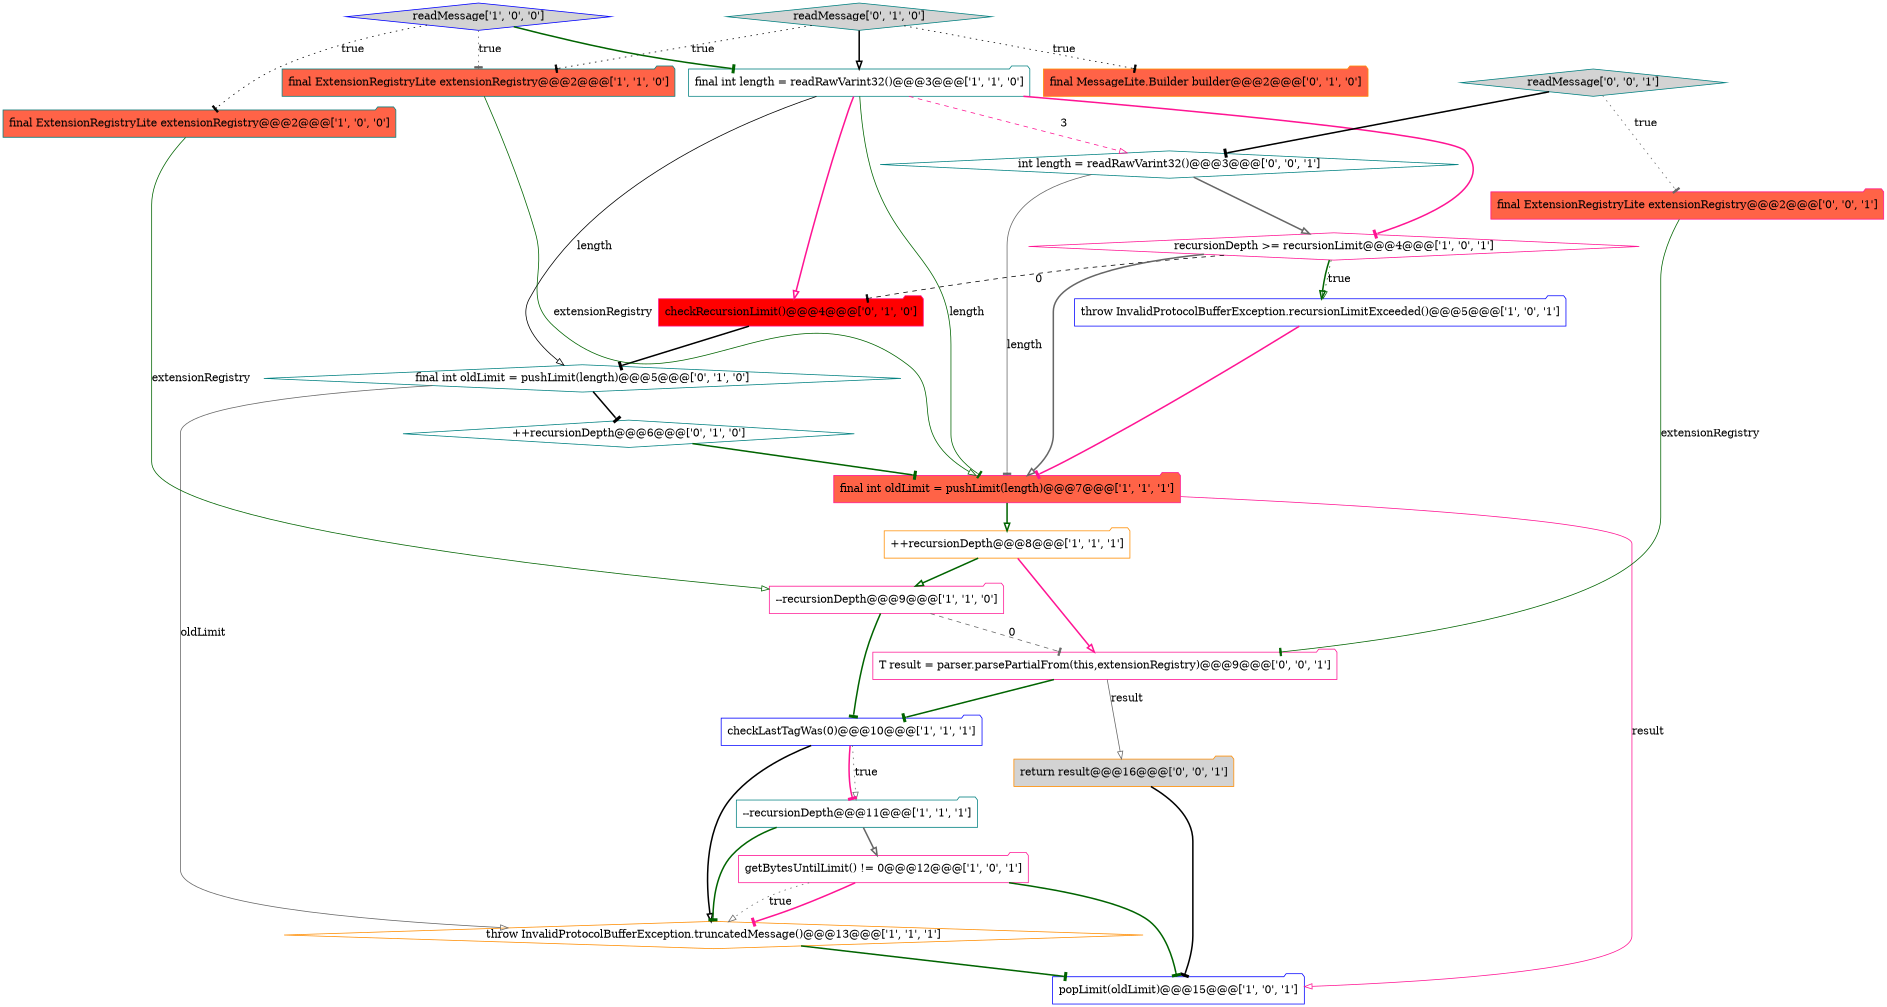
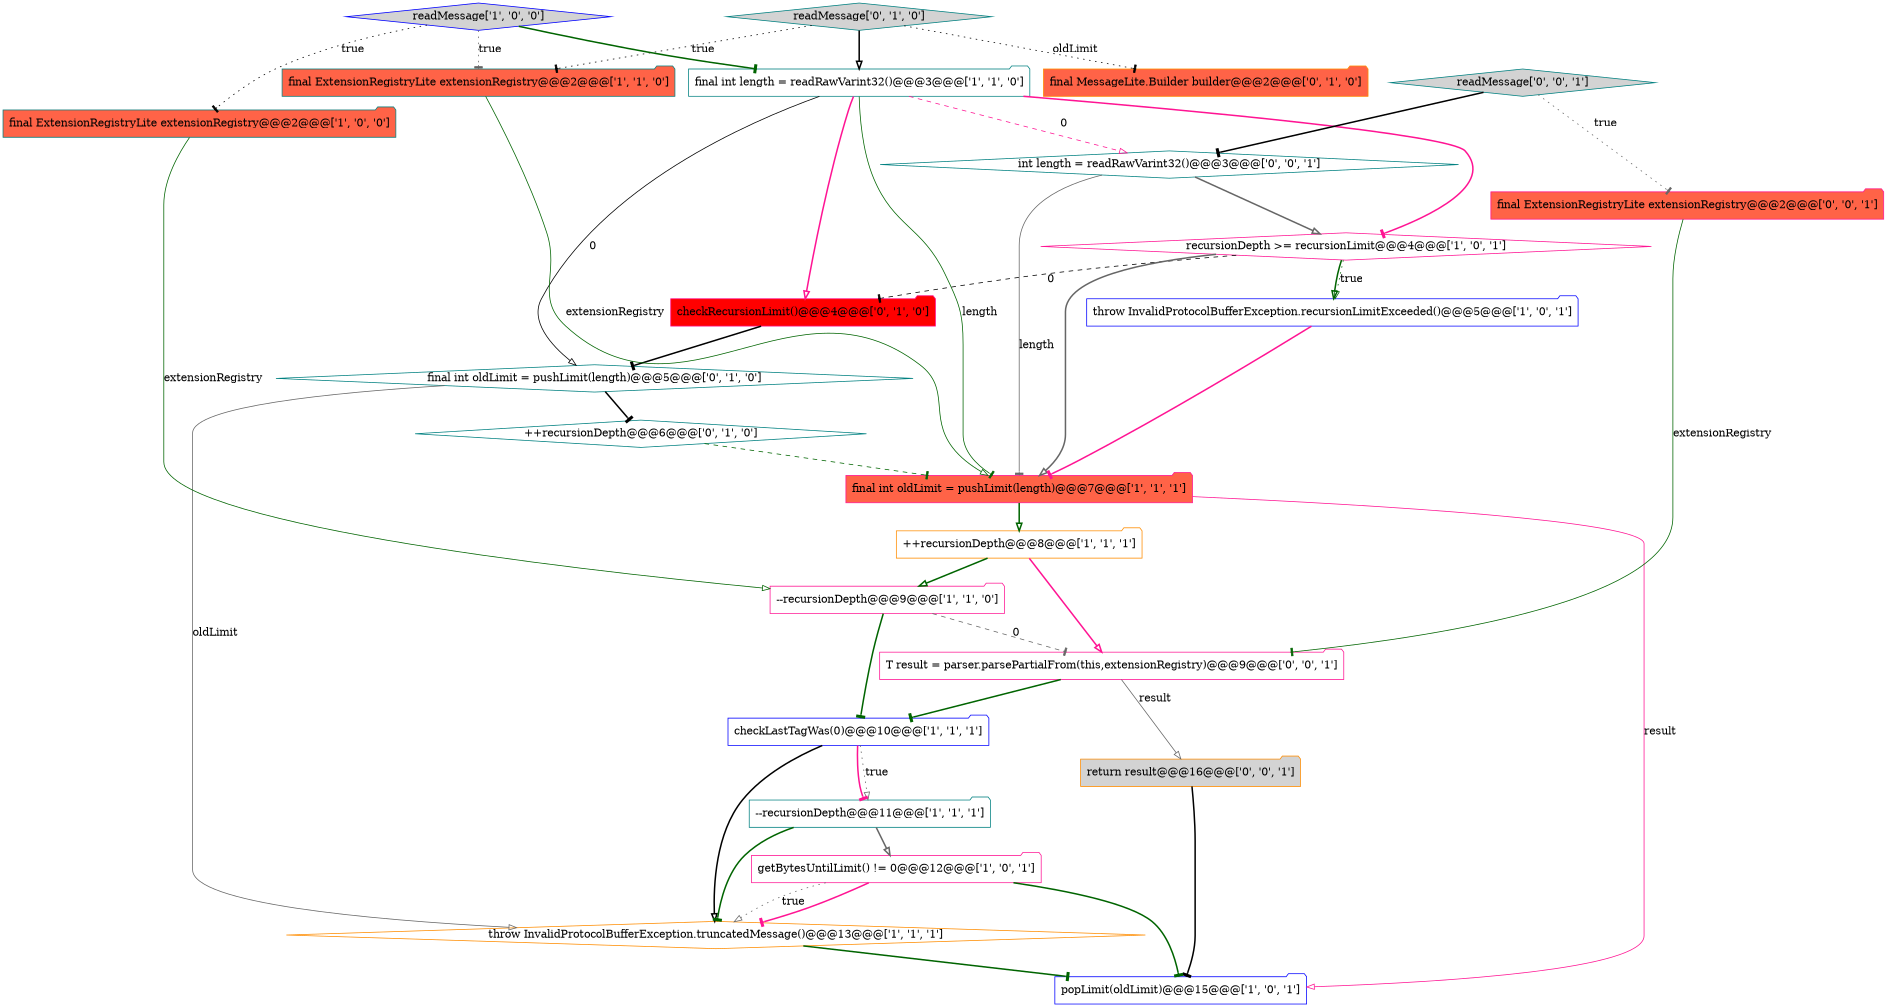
(1064, 50) -> (1075, 50)
(1064, 124) -> (1064, 124)
(595, 246) -> (593, 246)
(802, 459) -> (815, 459)
